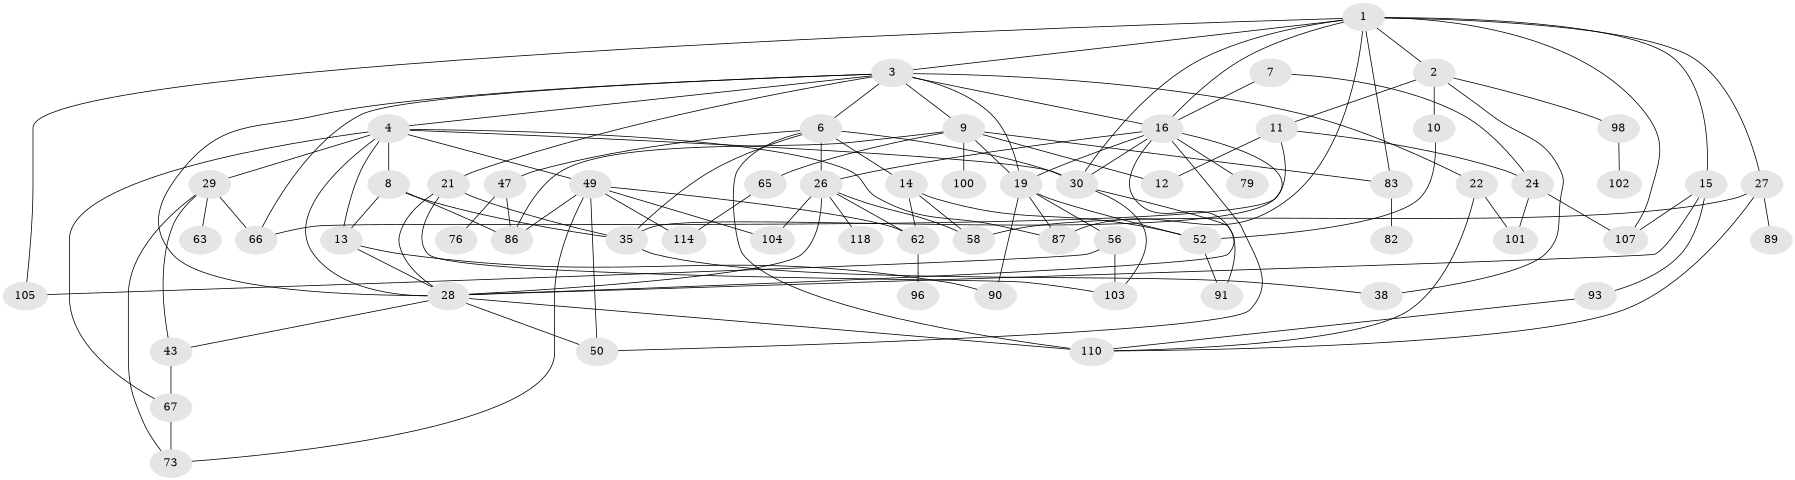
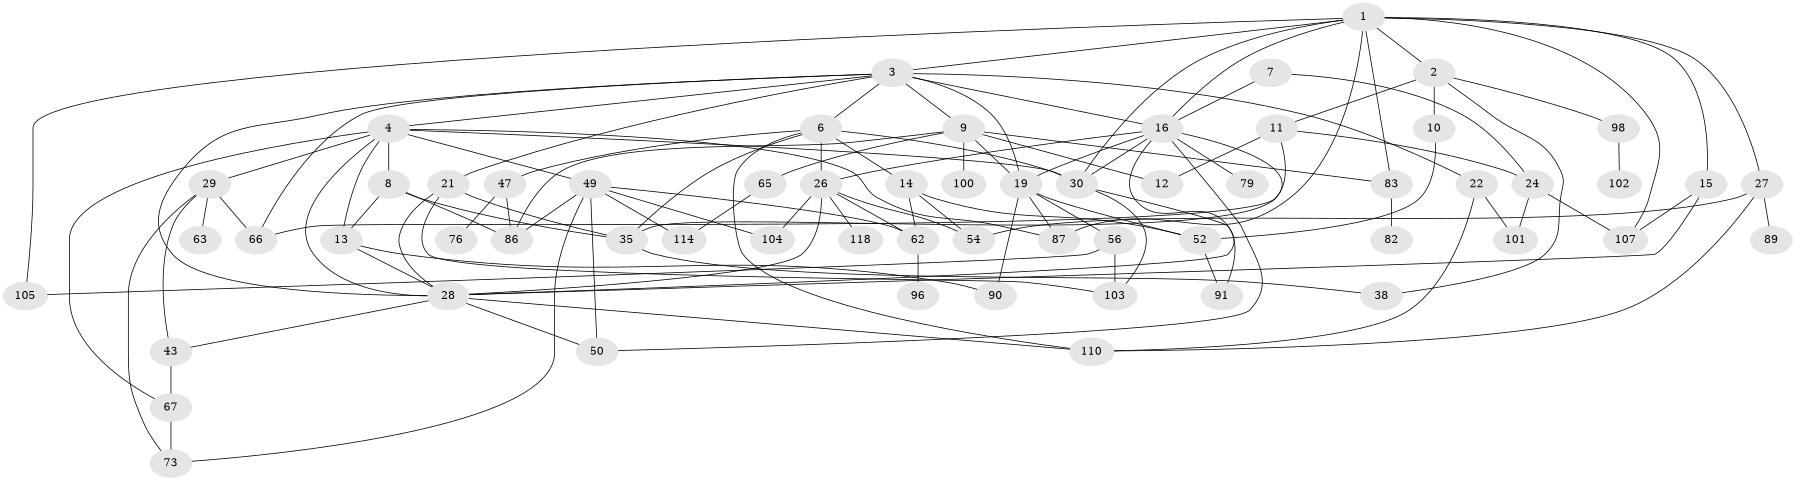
(974, 240) -> (974, 240)
(1595, 296) -> none
